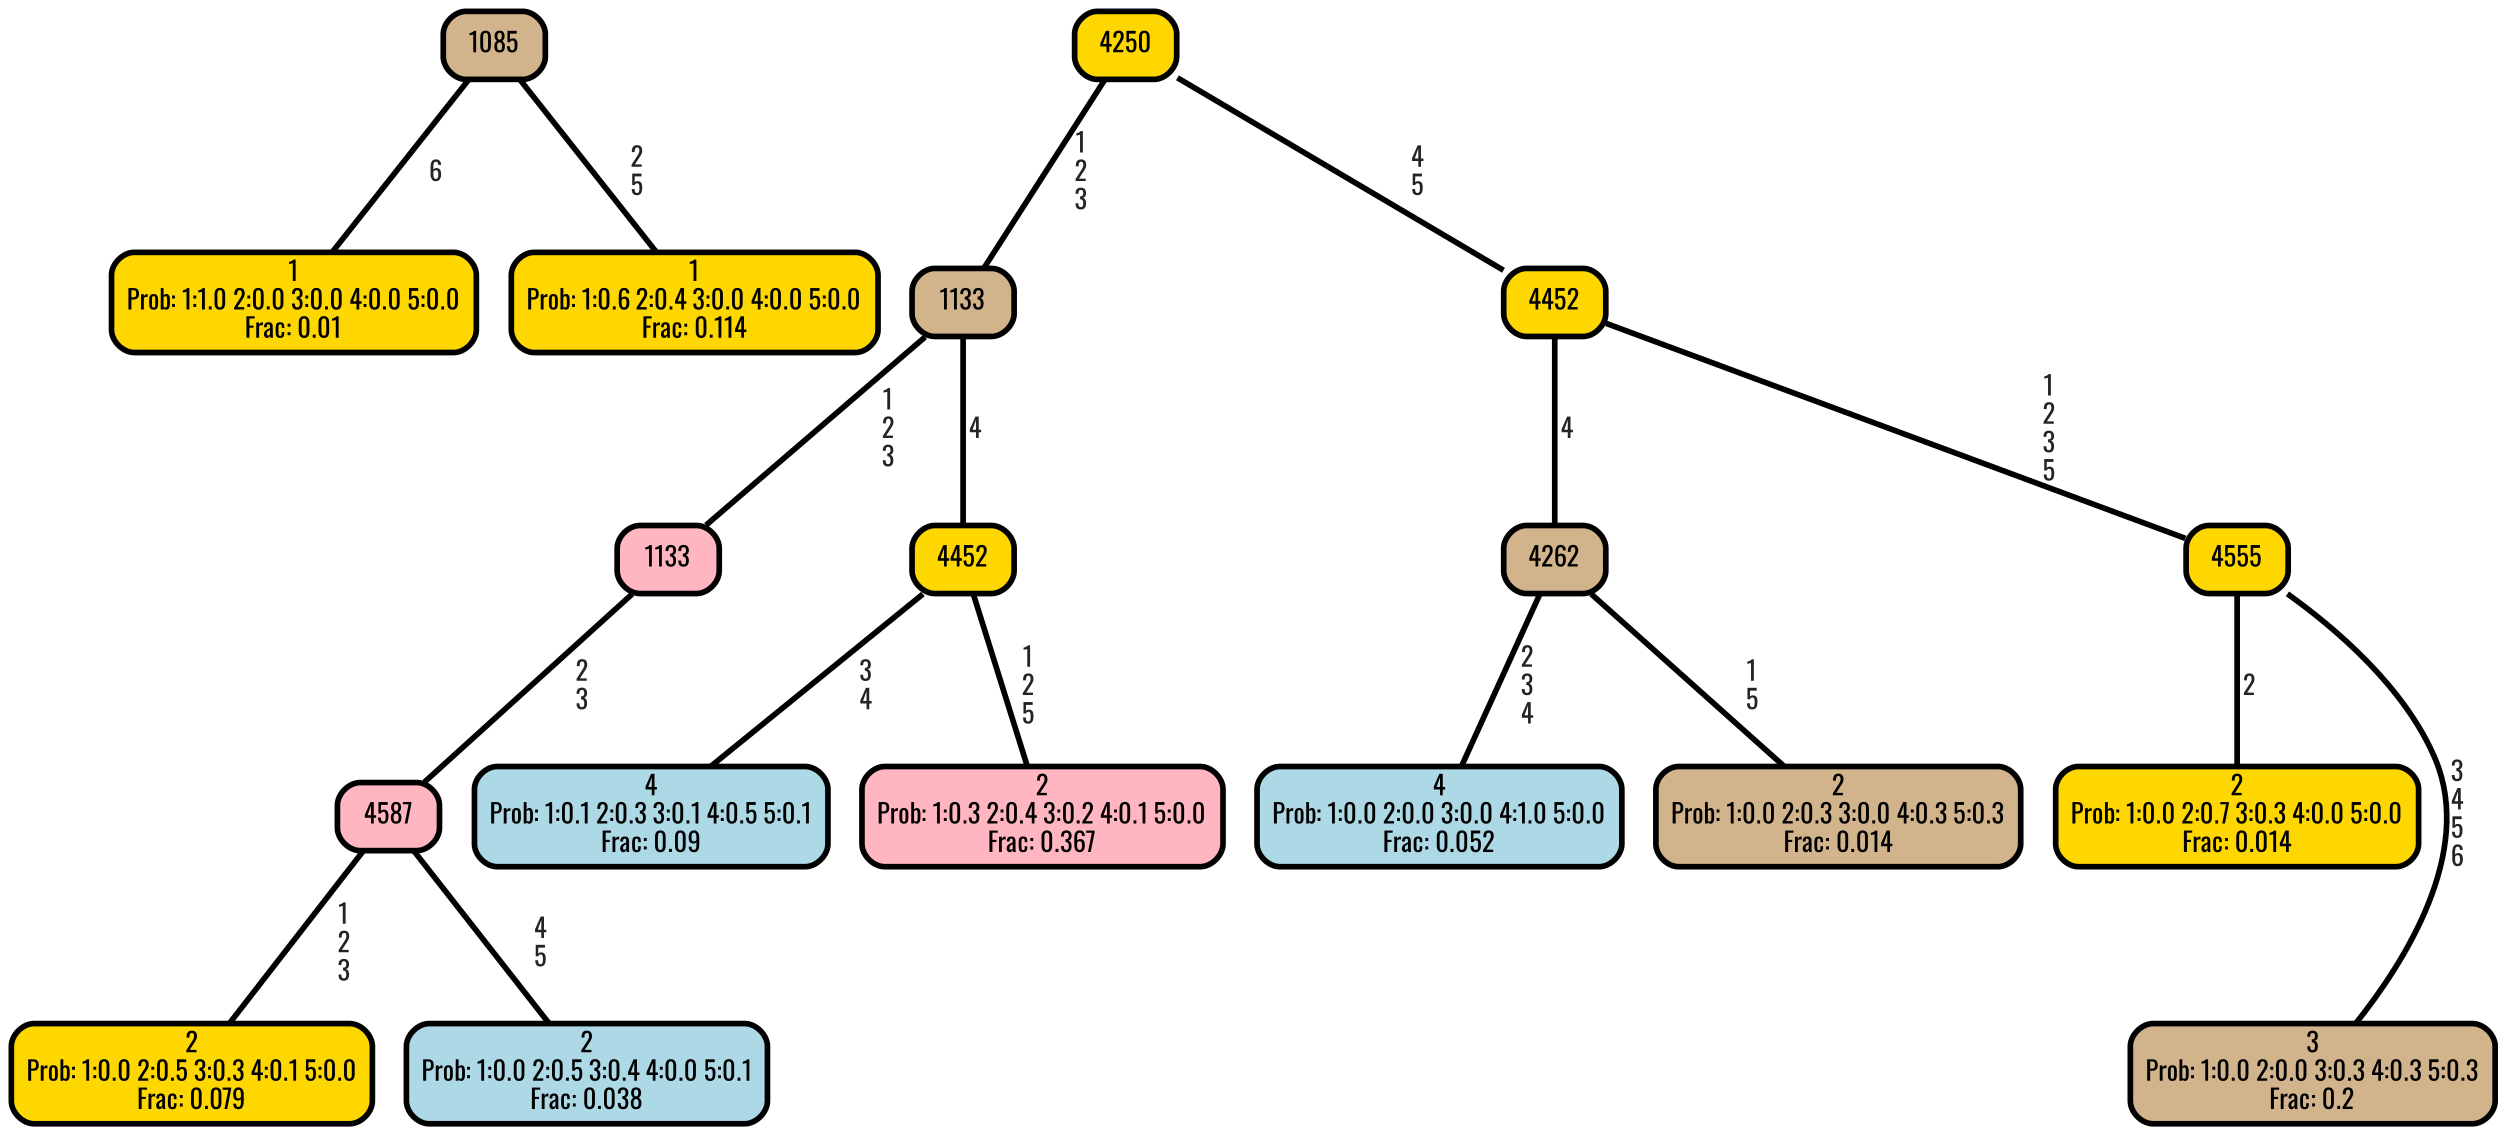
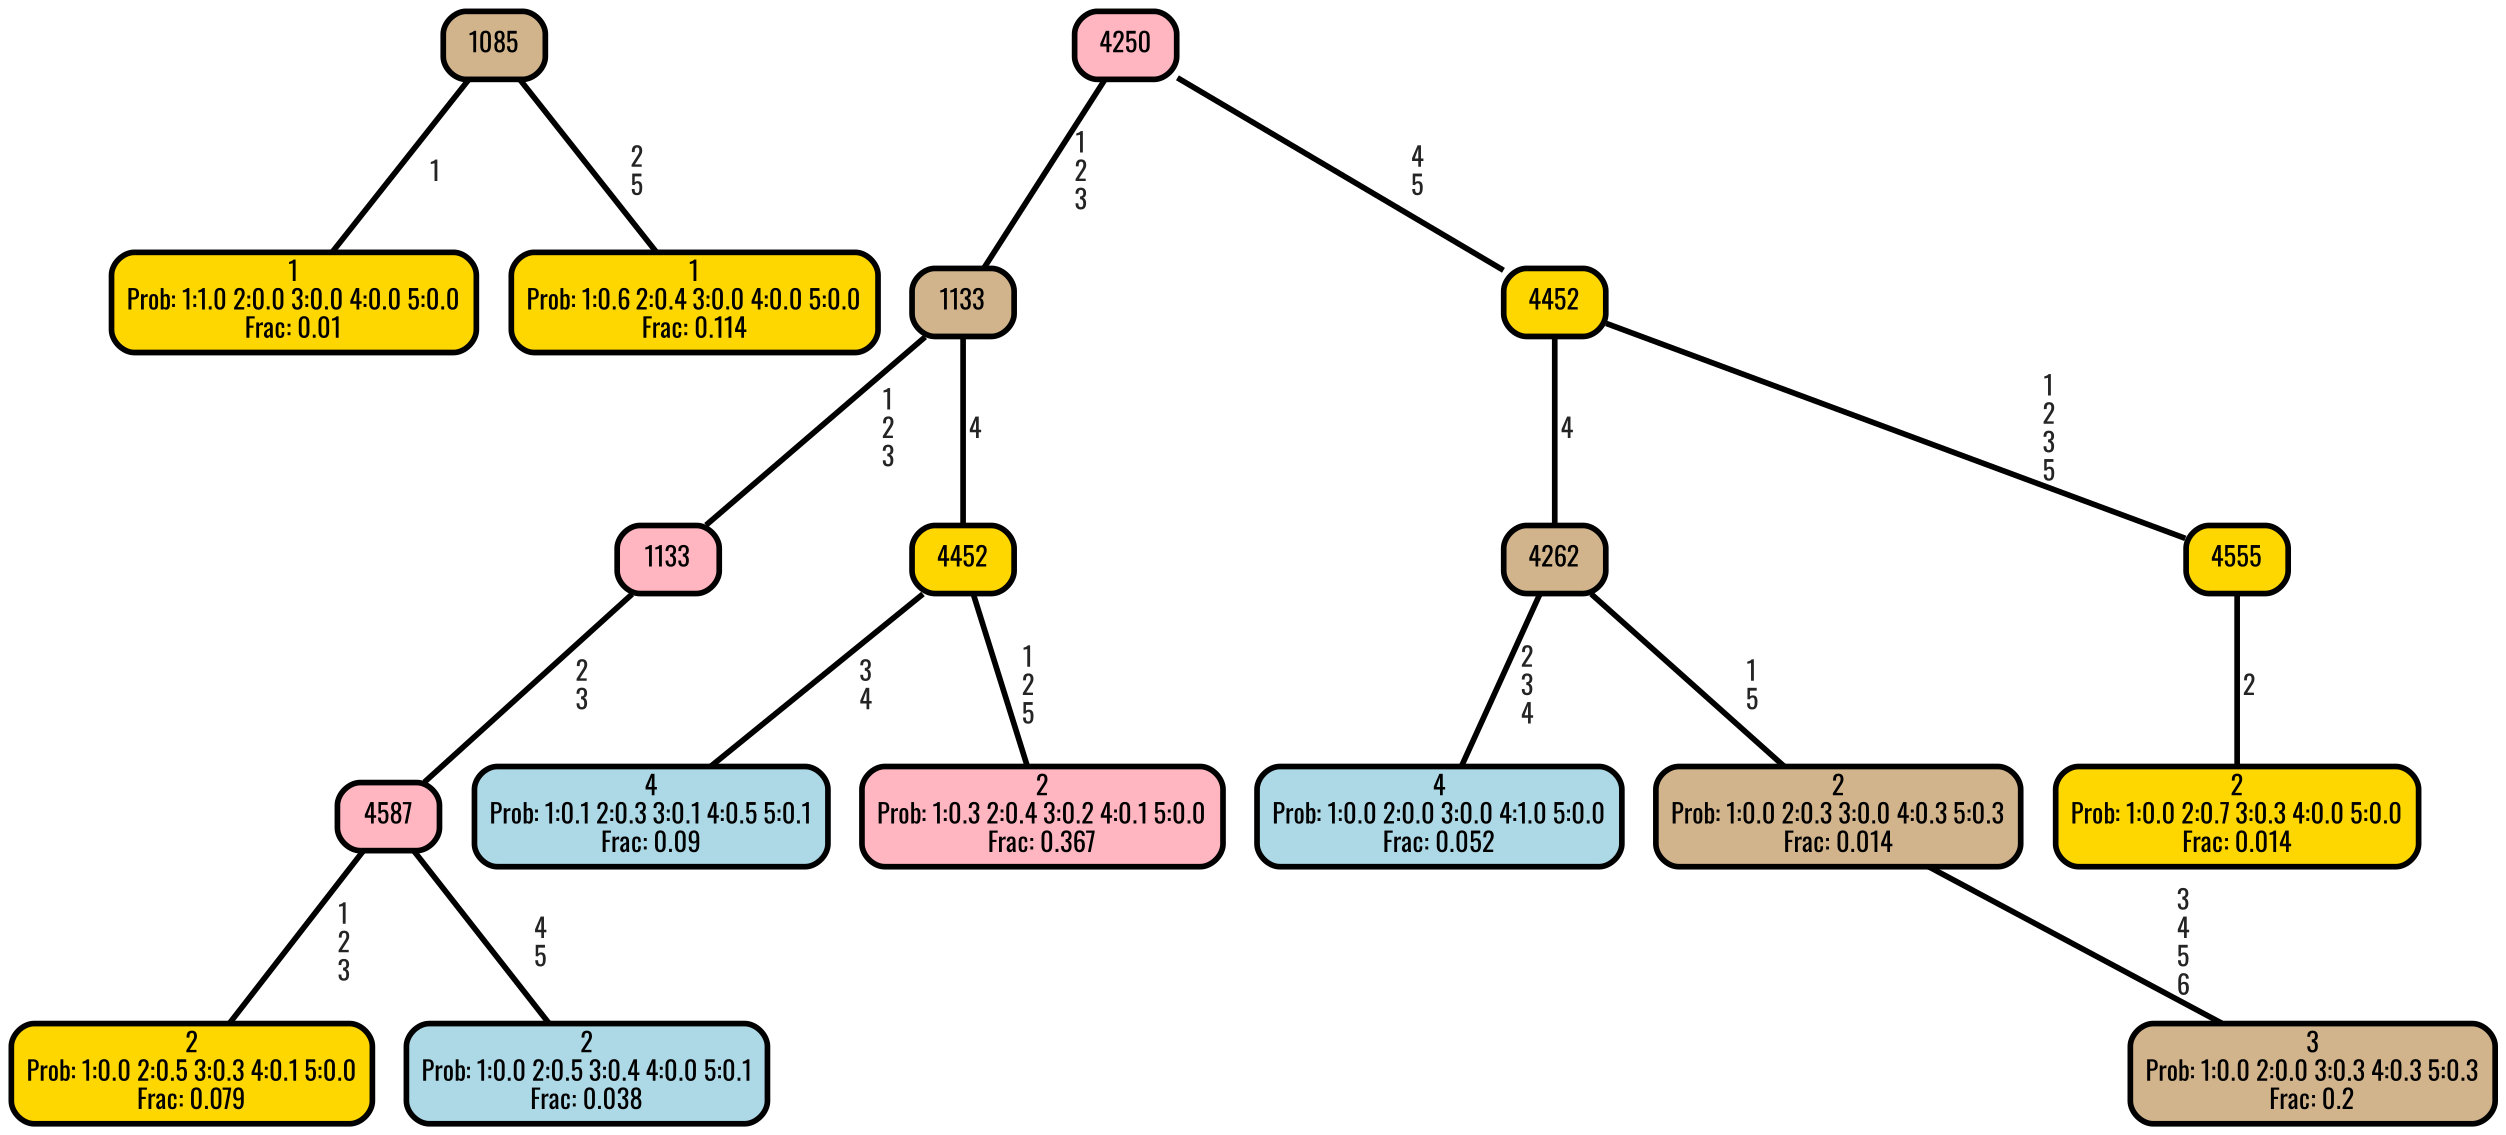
(1126, 45) -> (1126, 45)
(433, 174) -> (433, 174)
(2444, 790) -> (2075, 945)
